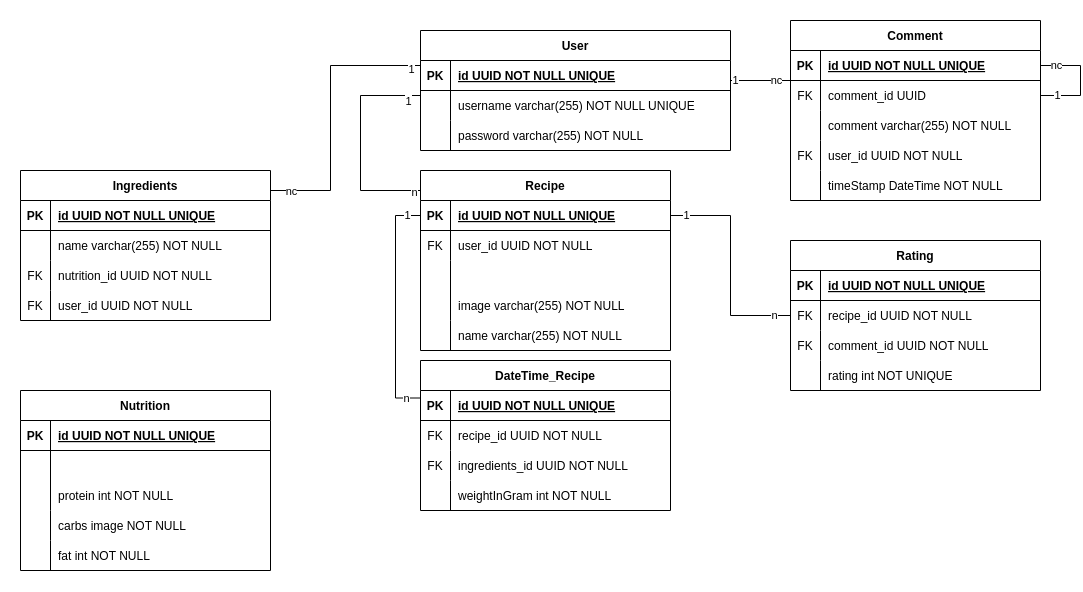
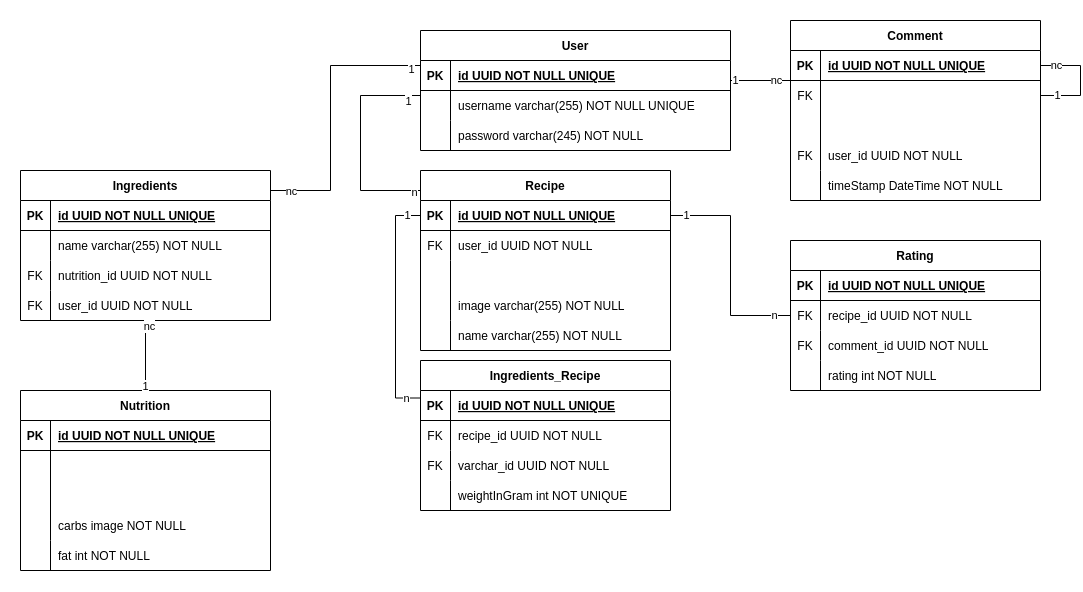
(931, 96) -> none
(931, 126) -> none
(554, 136) -> (554, 136)
none -> (146, 356)
(545, 376) -> (545, 376)
(891, 376) -> (884, 376)
(543, 466) -> (532, 466)
(161, 496) -> none
(534, 496) -> (541, 496)
